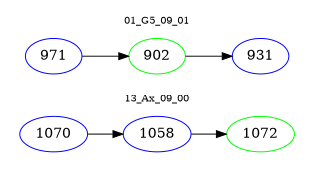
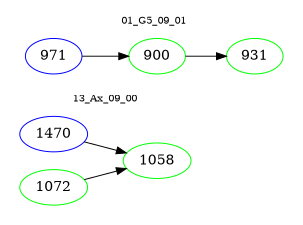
(157, 56) -> (157, 56)
(261, 56) -> (255, 56)
(54, 134) -> (54, 134)
(157, 134) -> (157, 161)
(204, 134) -> (100, 175)
